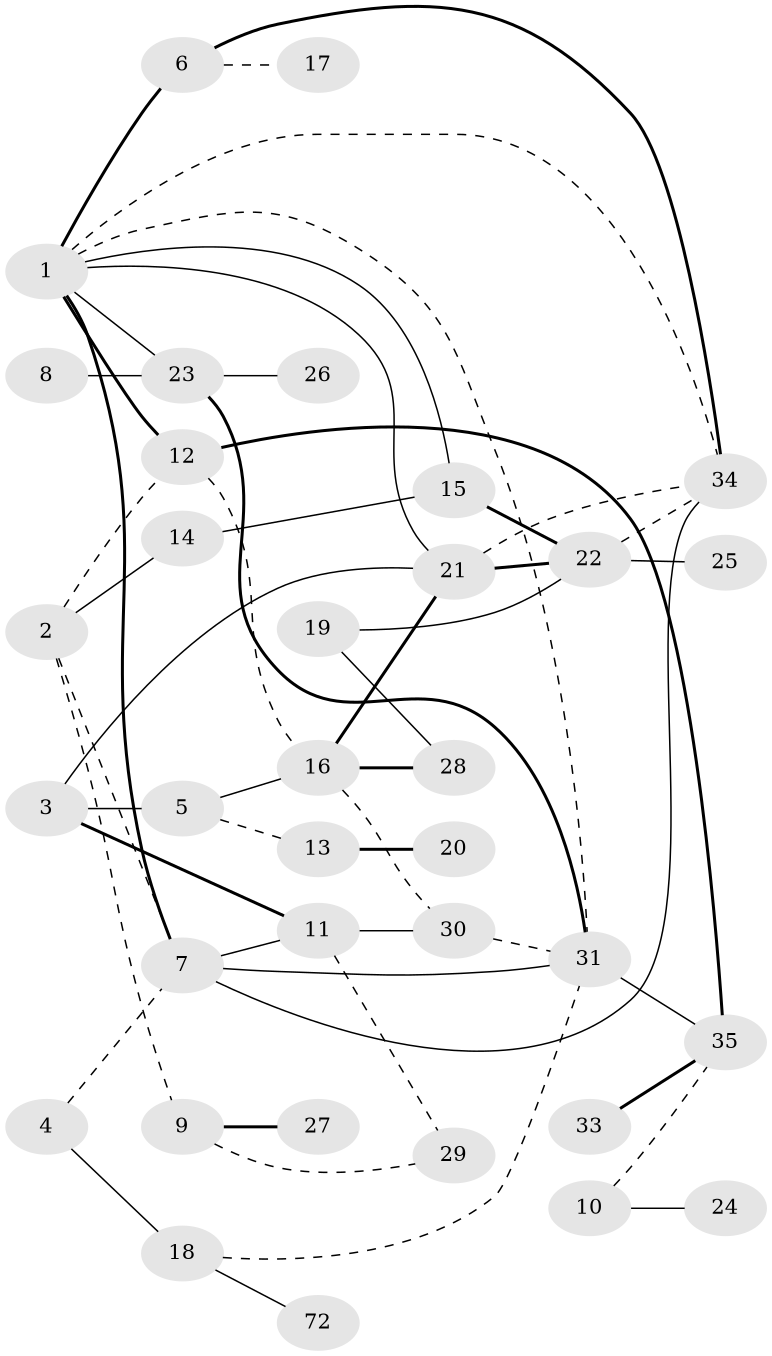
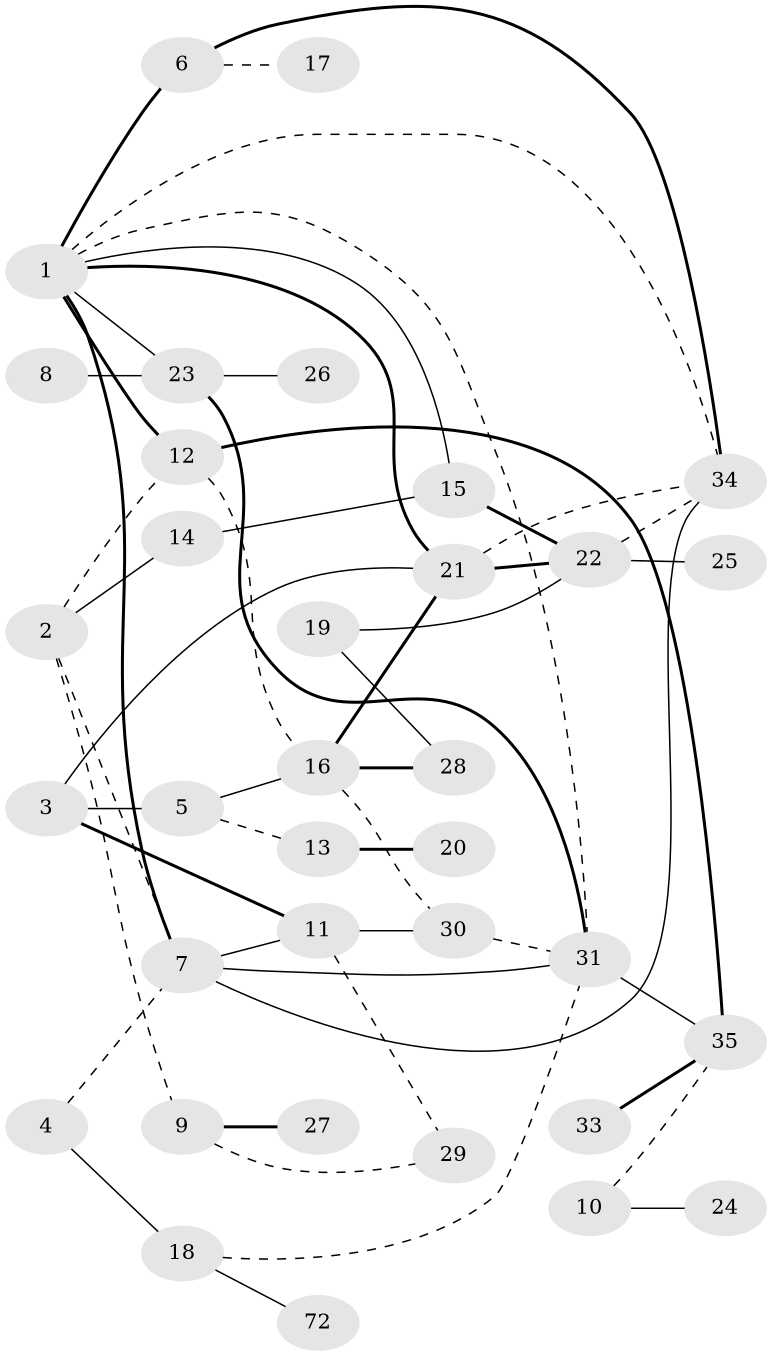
(338, 319) -> (338, 319)
